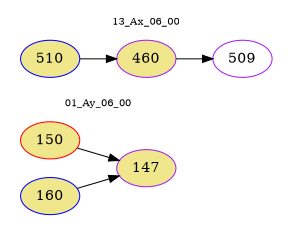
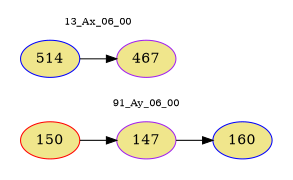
(50, 59) -> (50, 59)
(146, 59) -> (146, 59)
(242, 59) -> none
(98, 104) -> (146, 104)
(93, 184) -> (189, 140)
